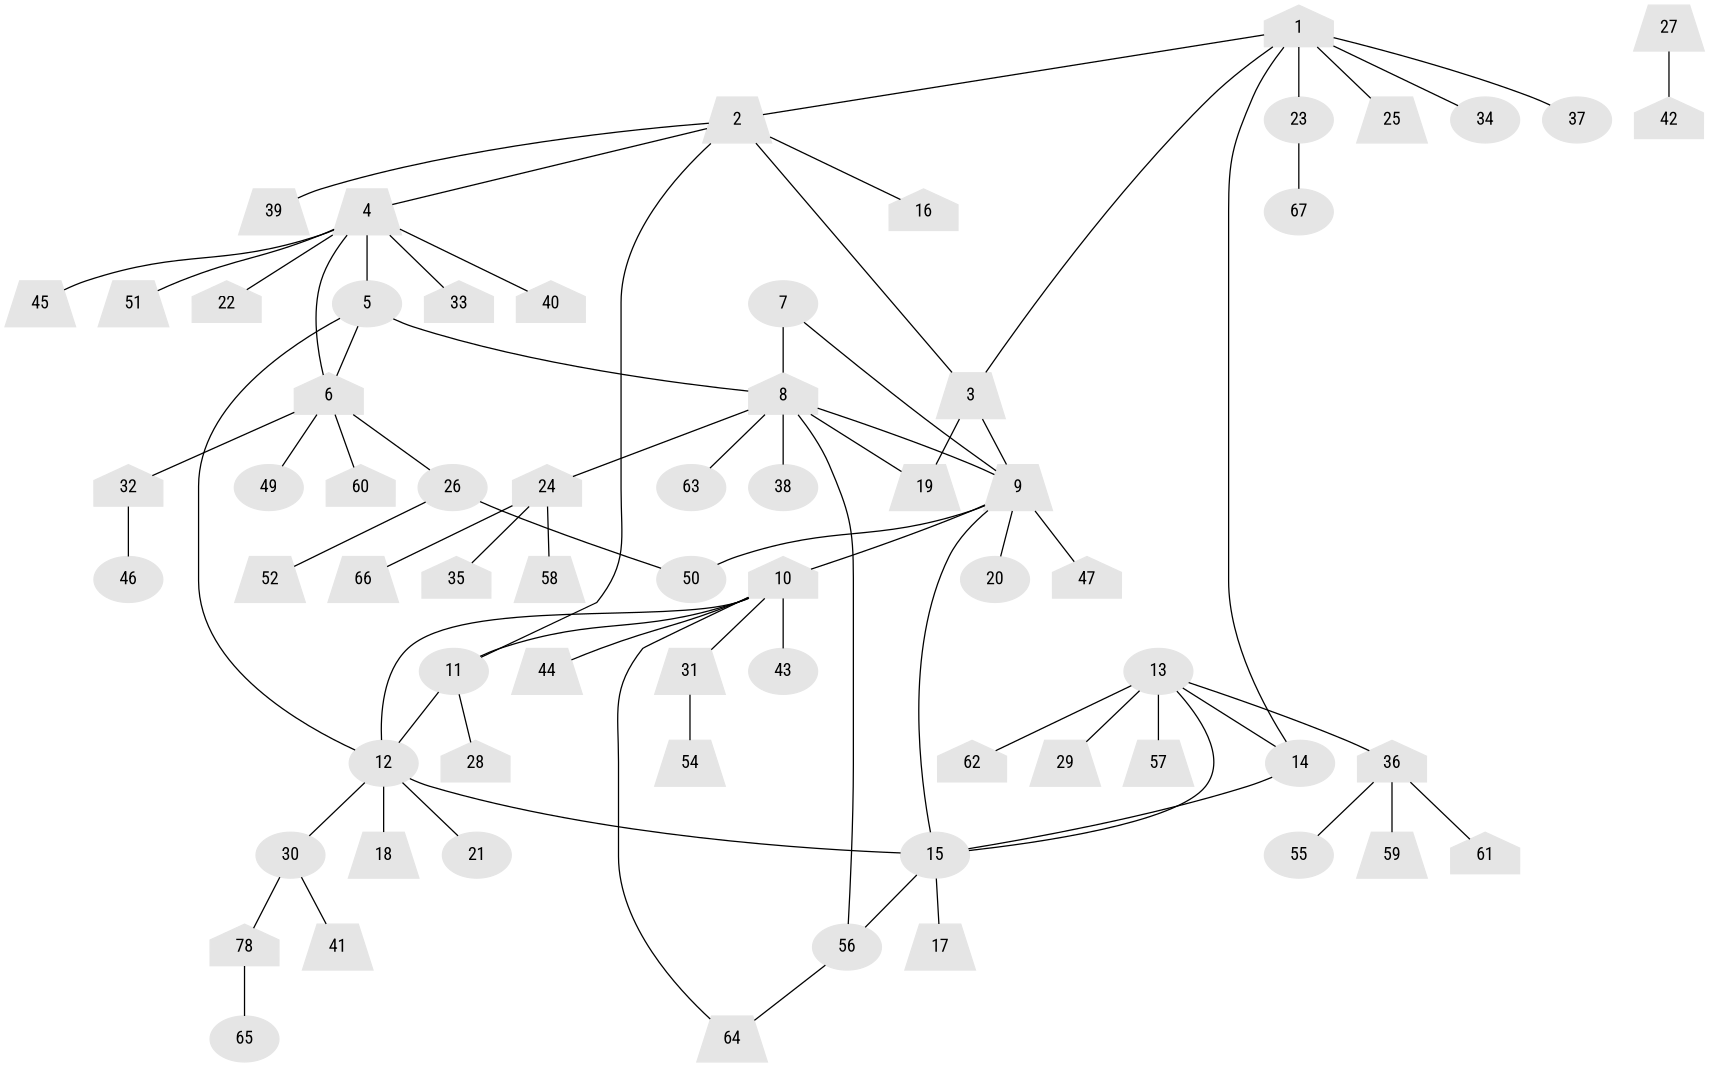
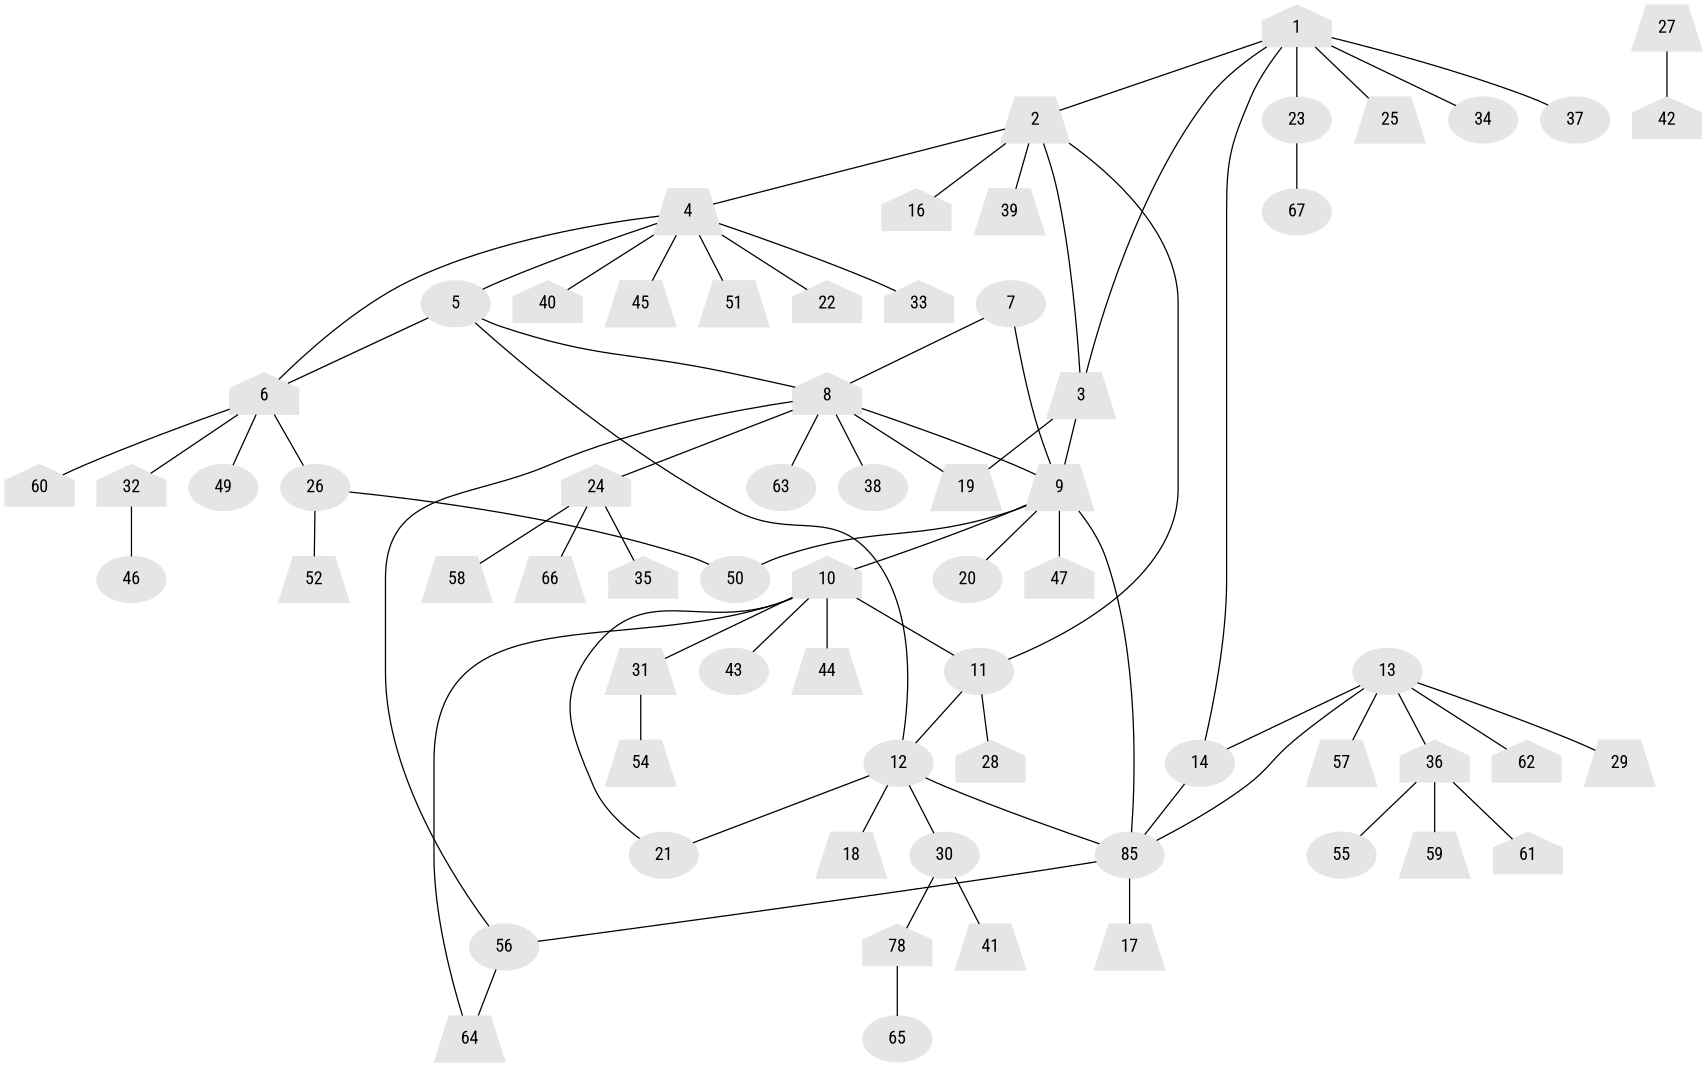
(527, 617) -> (592, 651)
(935, 855) -> (1130, 855)
